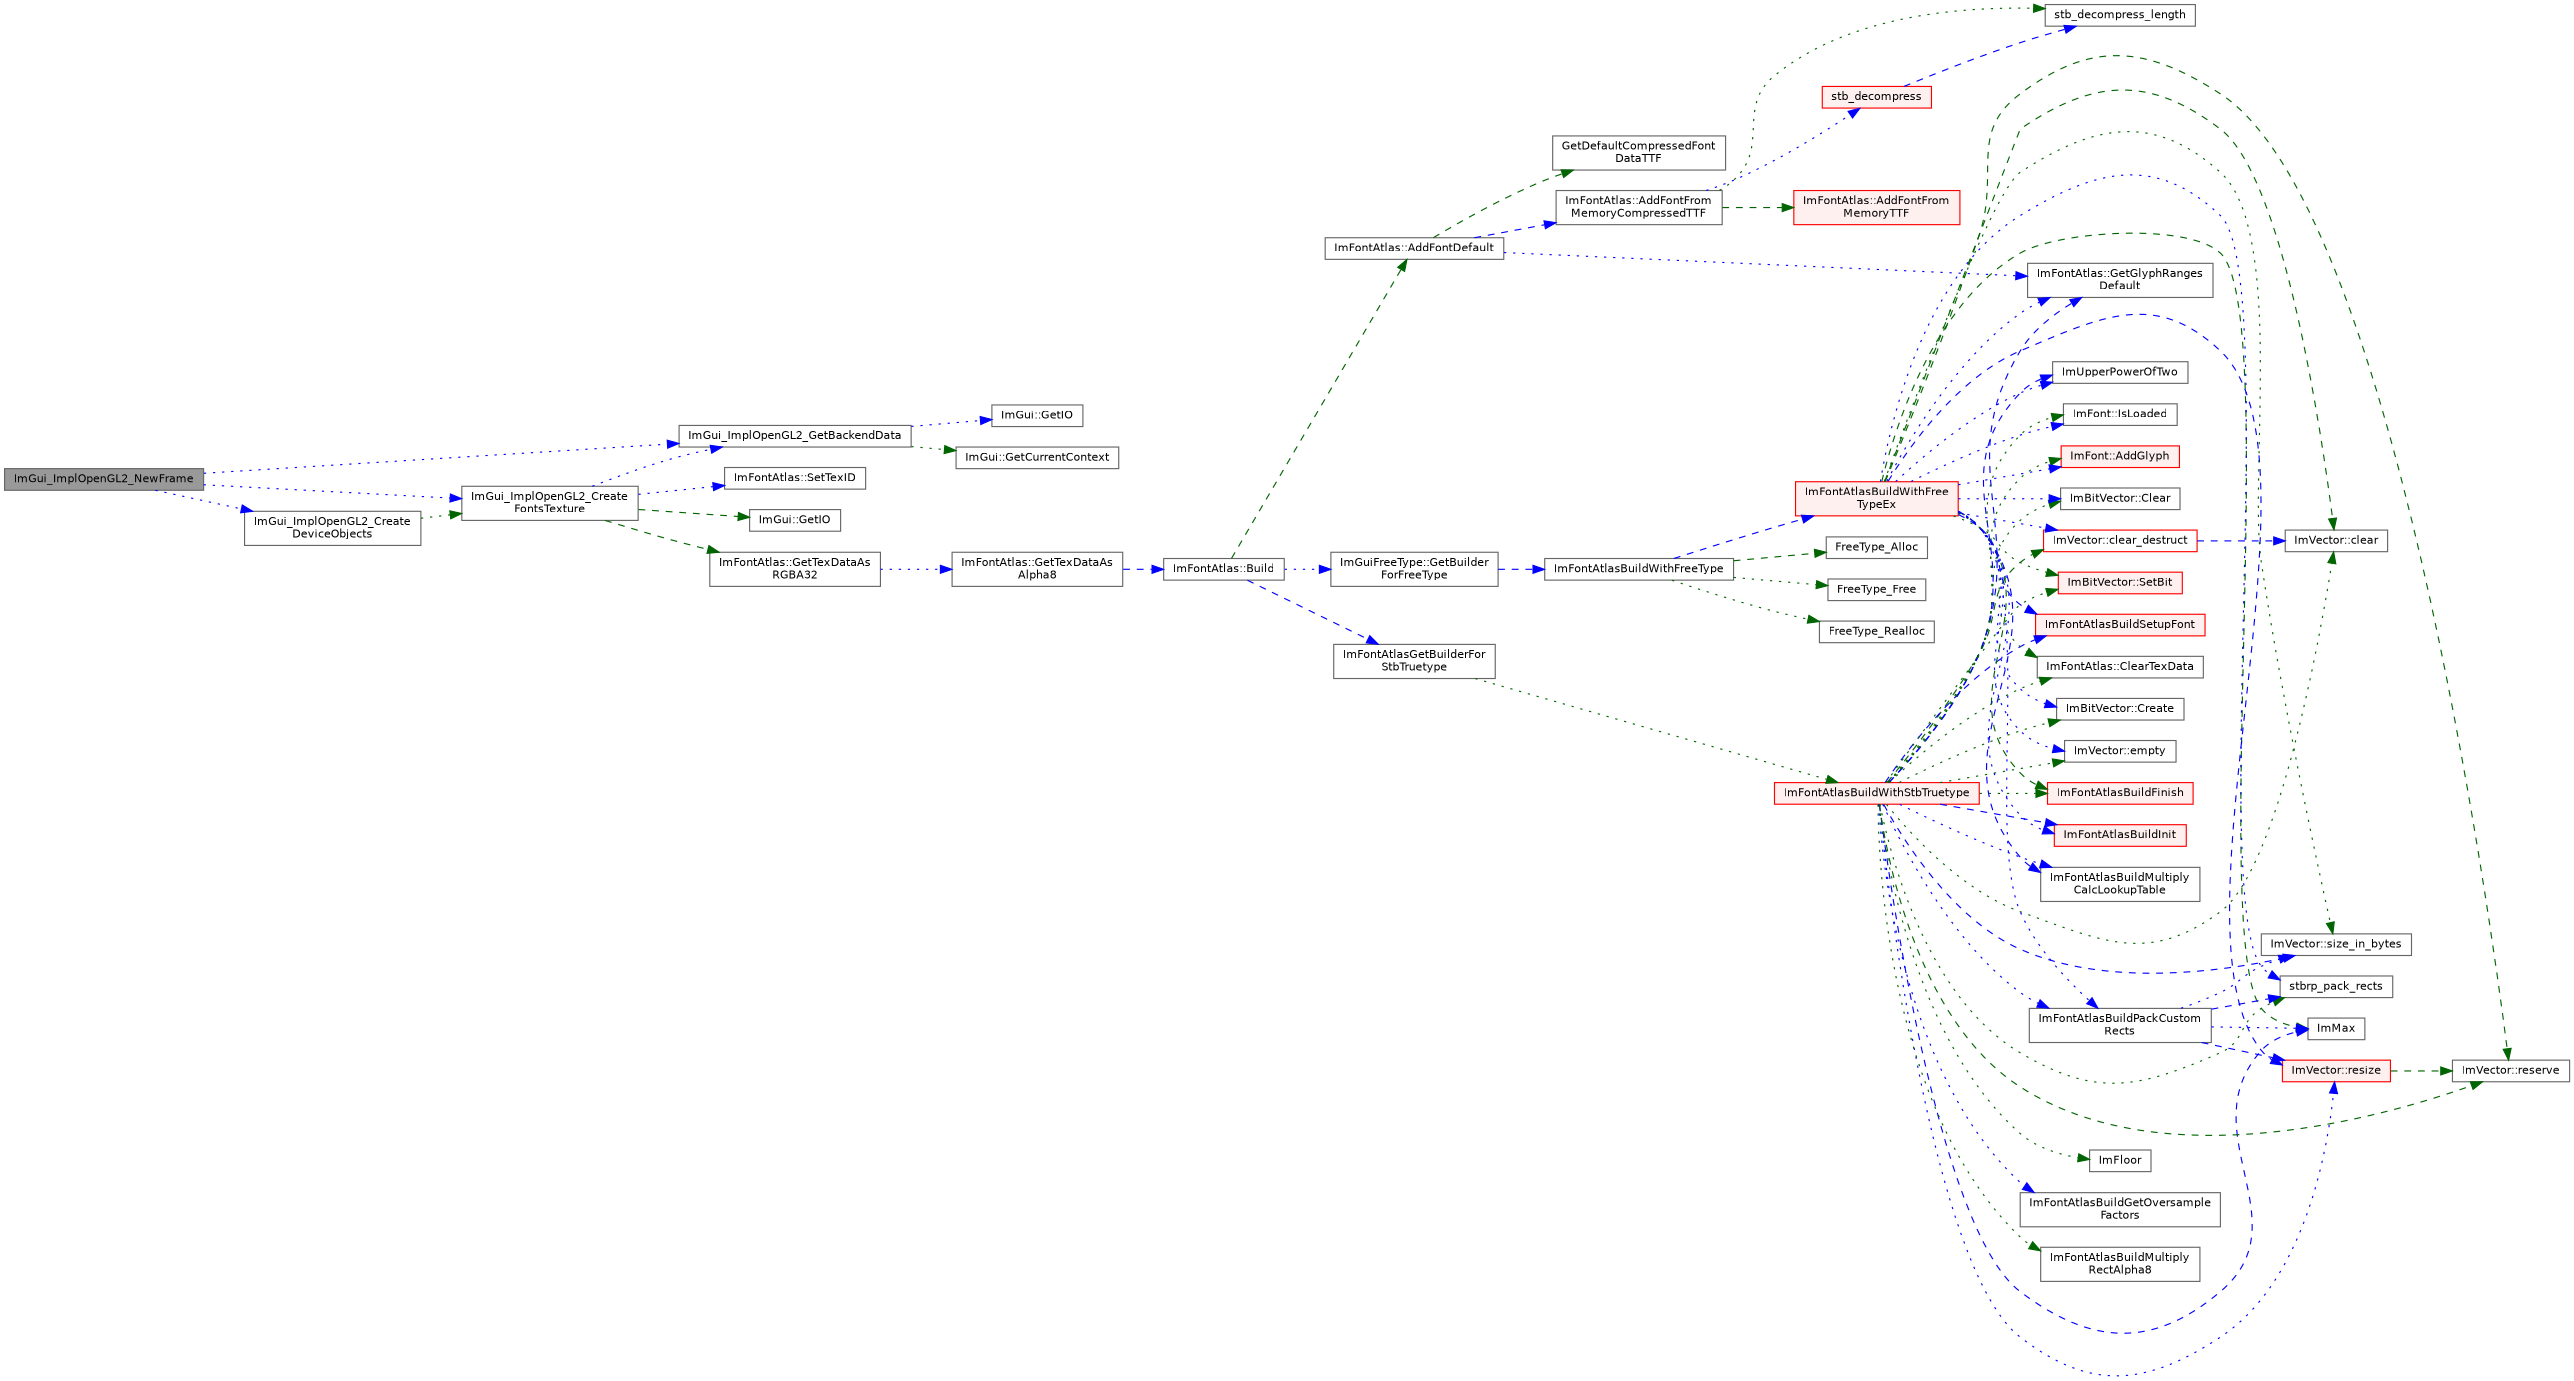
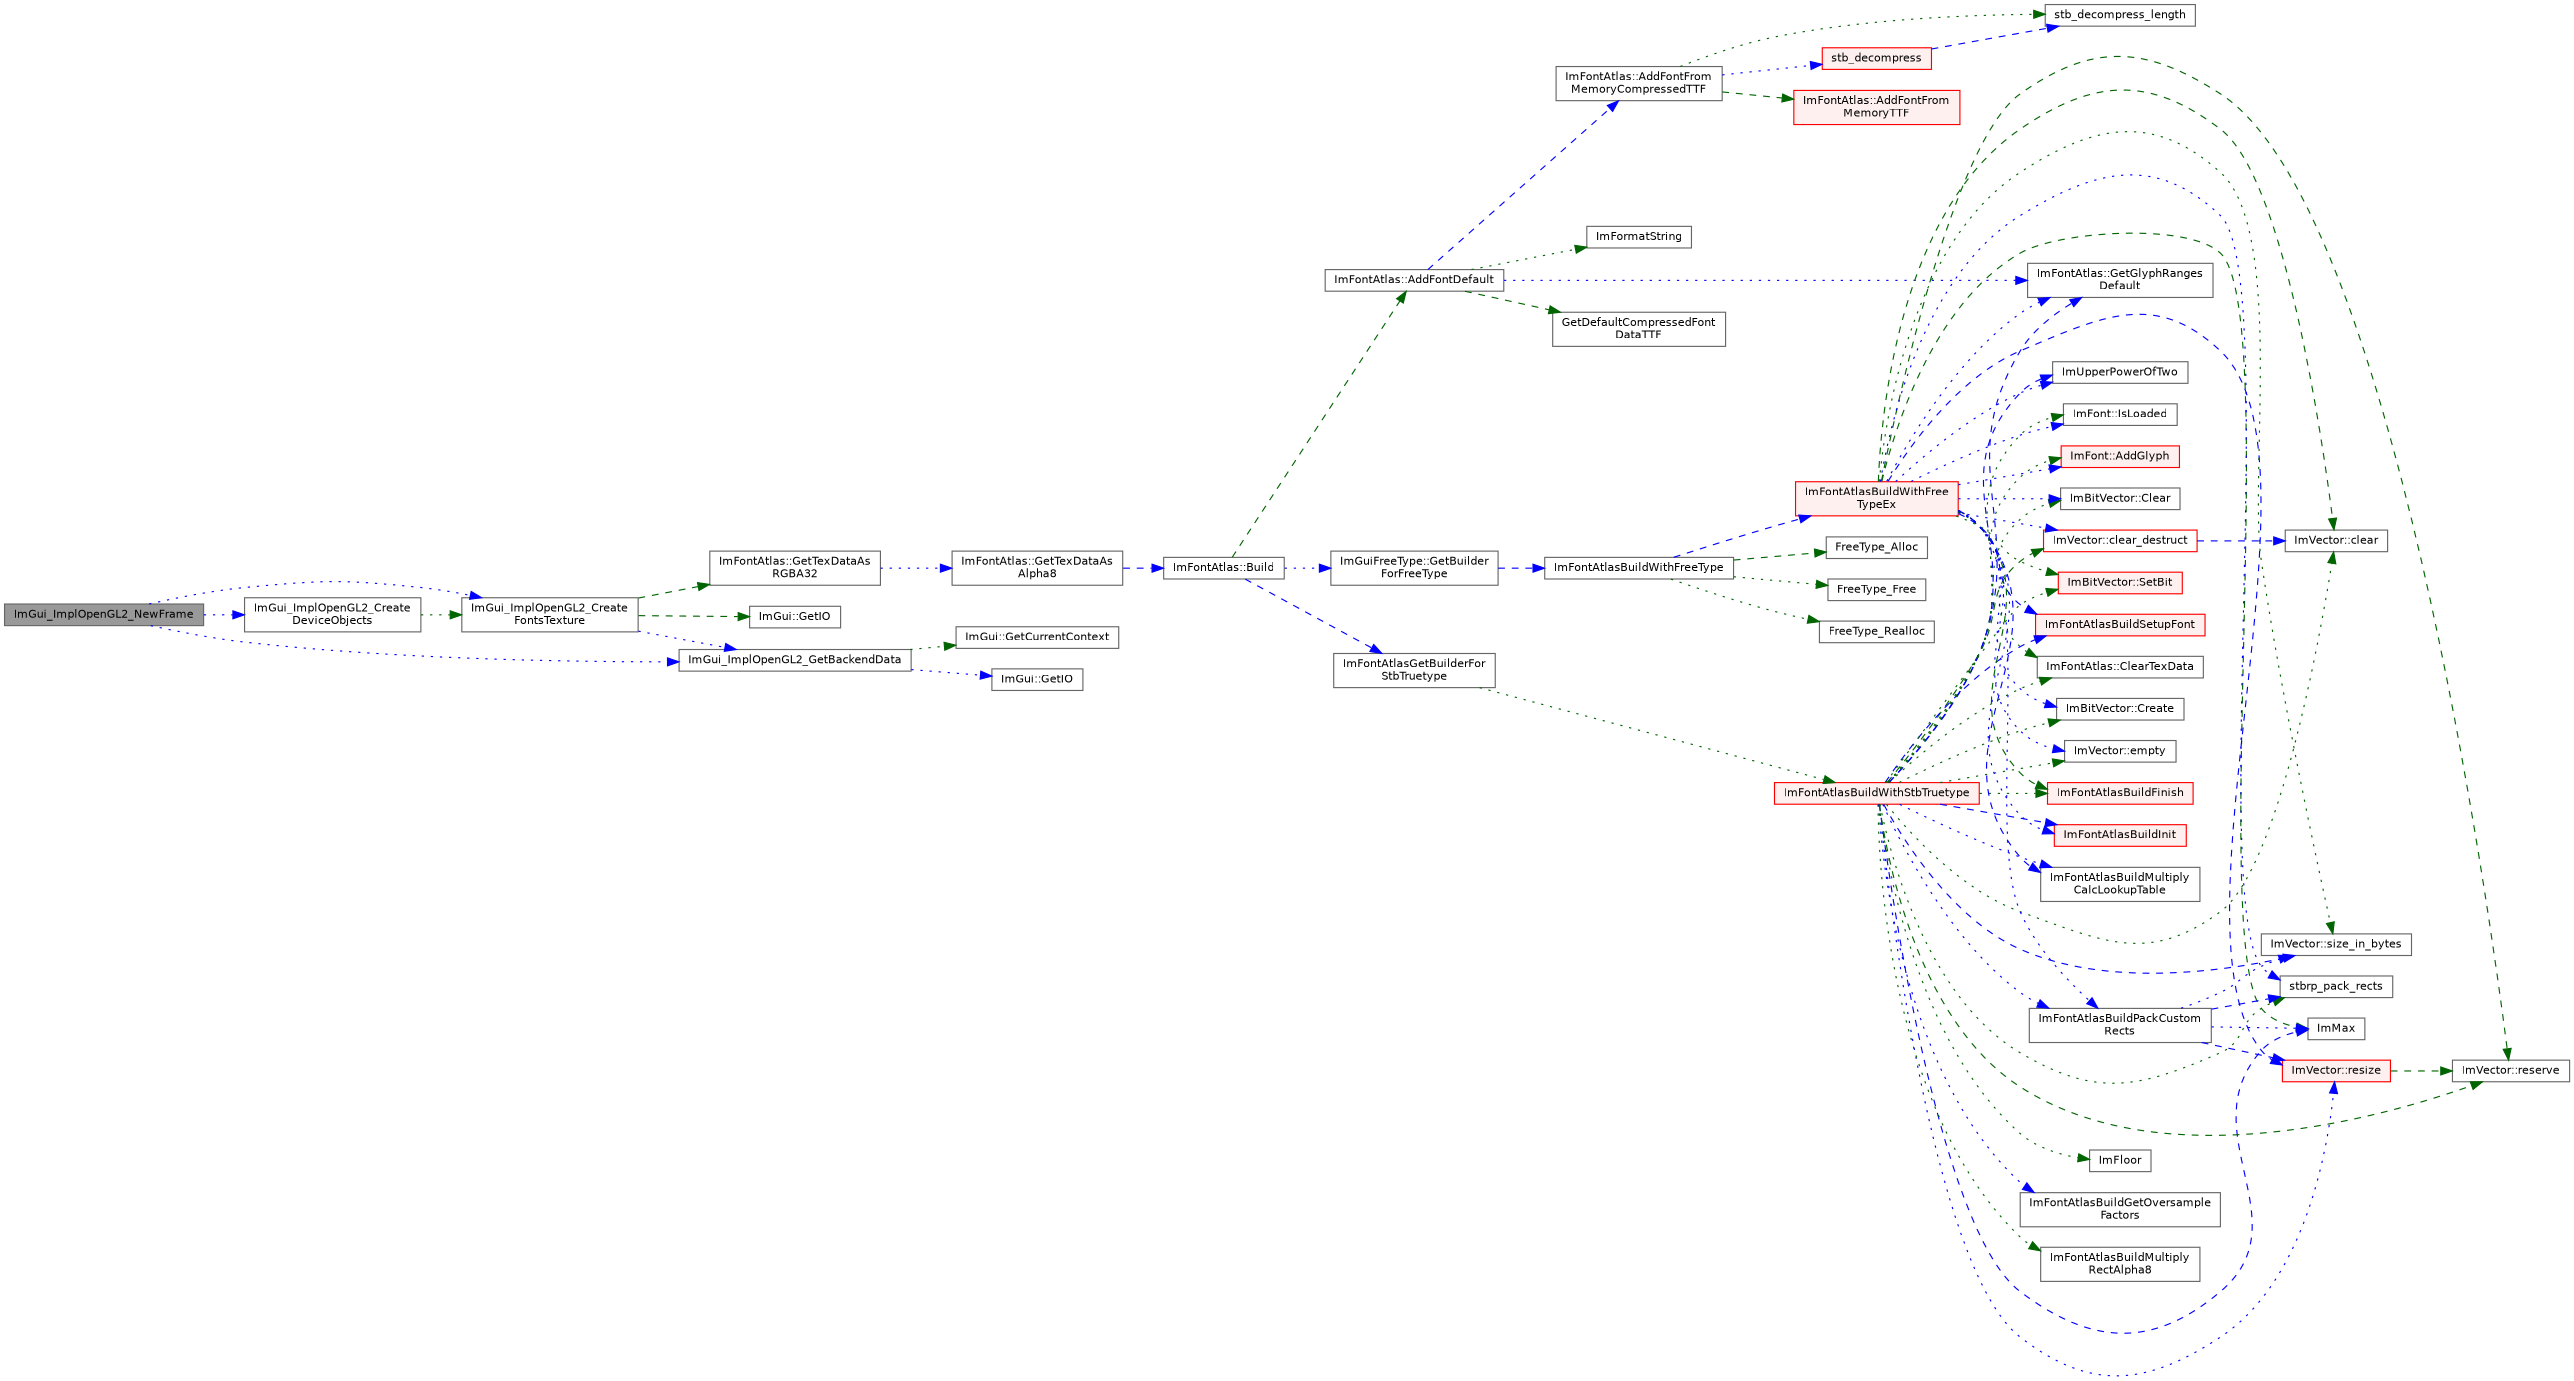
none -> (1639, 237)
(795, 478) -> none
